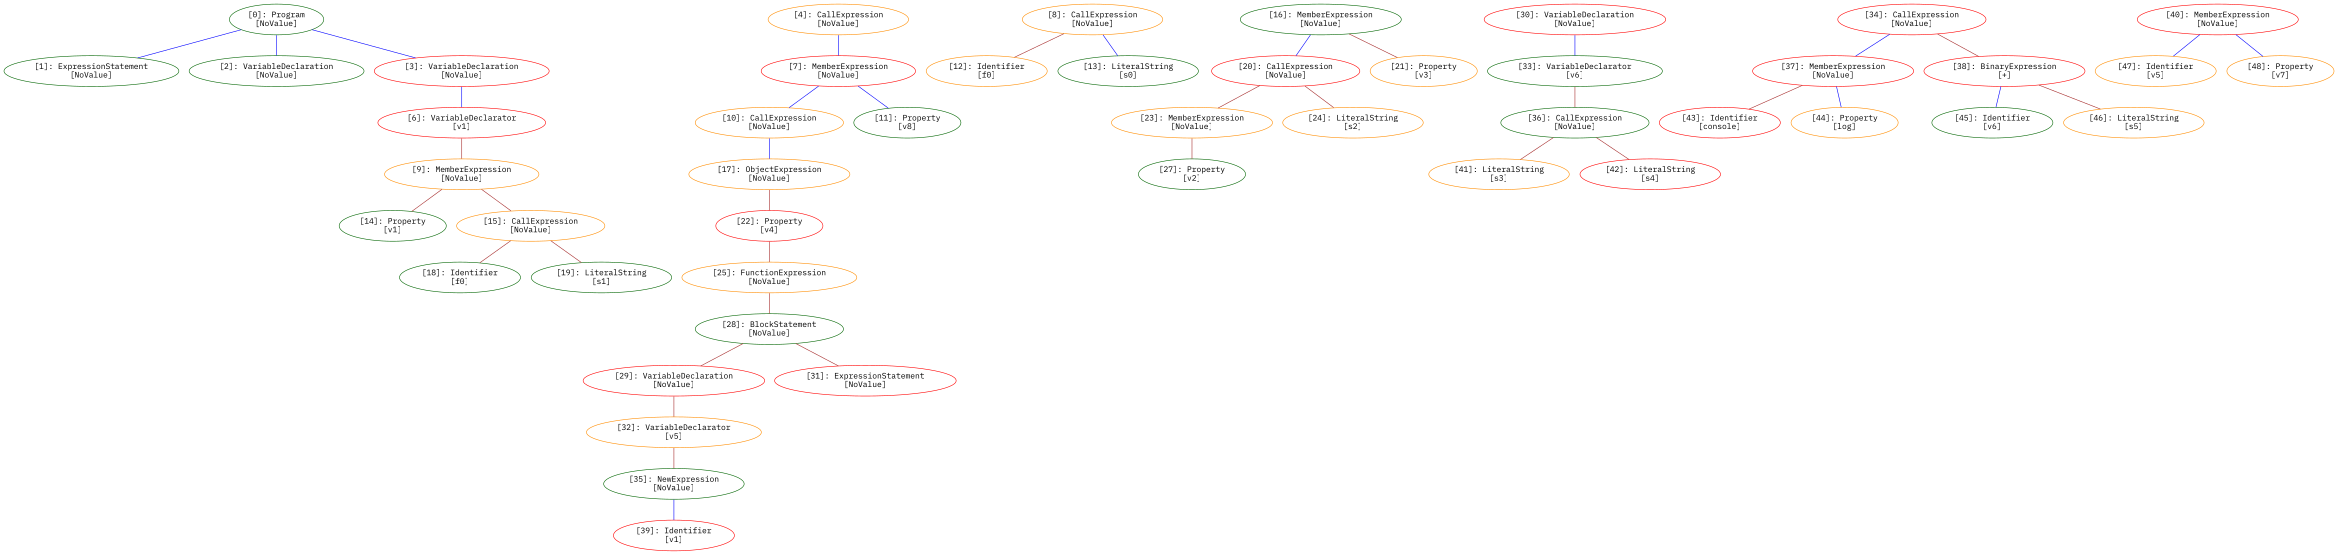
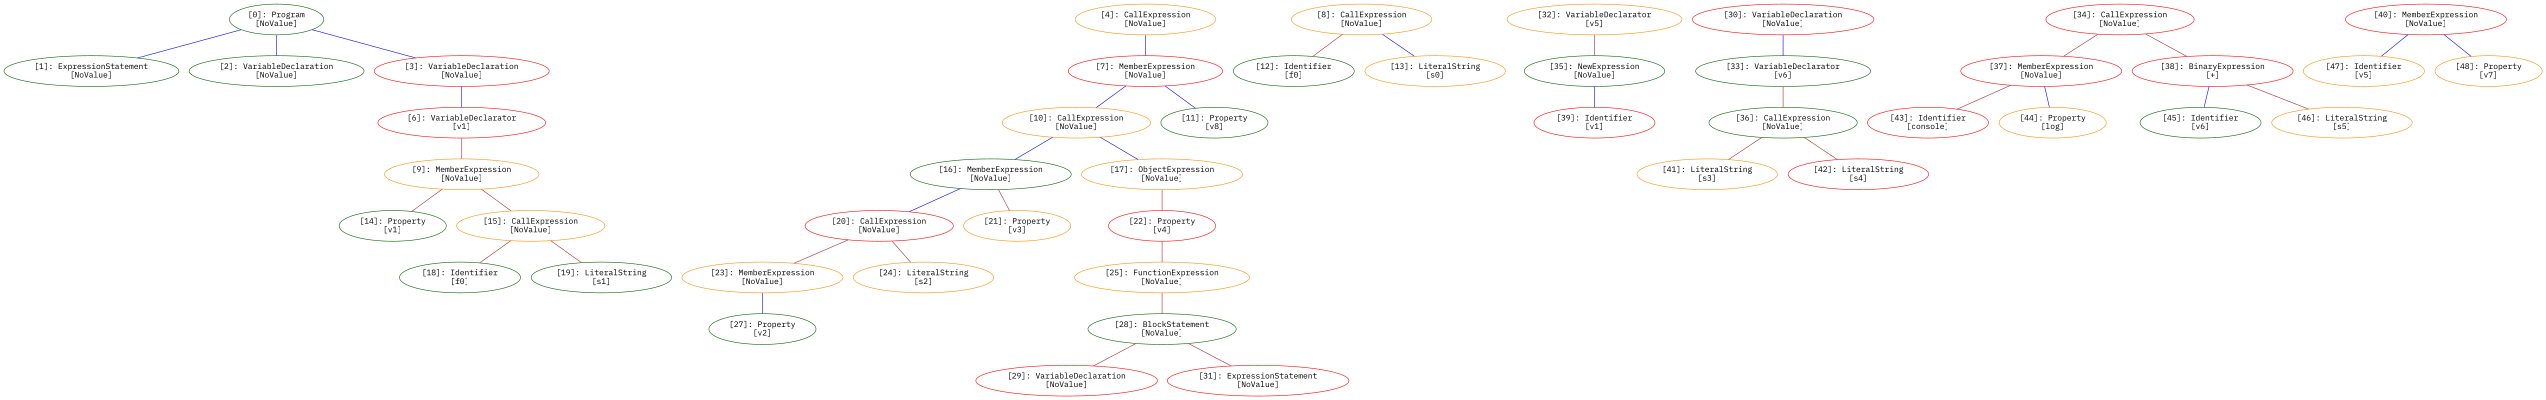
(1873, 45) -> (2081, 45)
(987, 71) -> (1294, 71)
(1128, 71) -> (1435, 71)
none -> (1034, 148)
(1192, 149) -> (762, 303)
(674, 407) -> none
